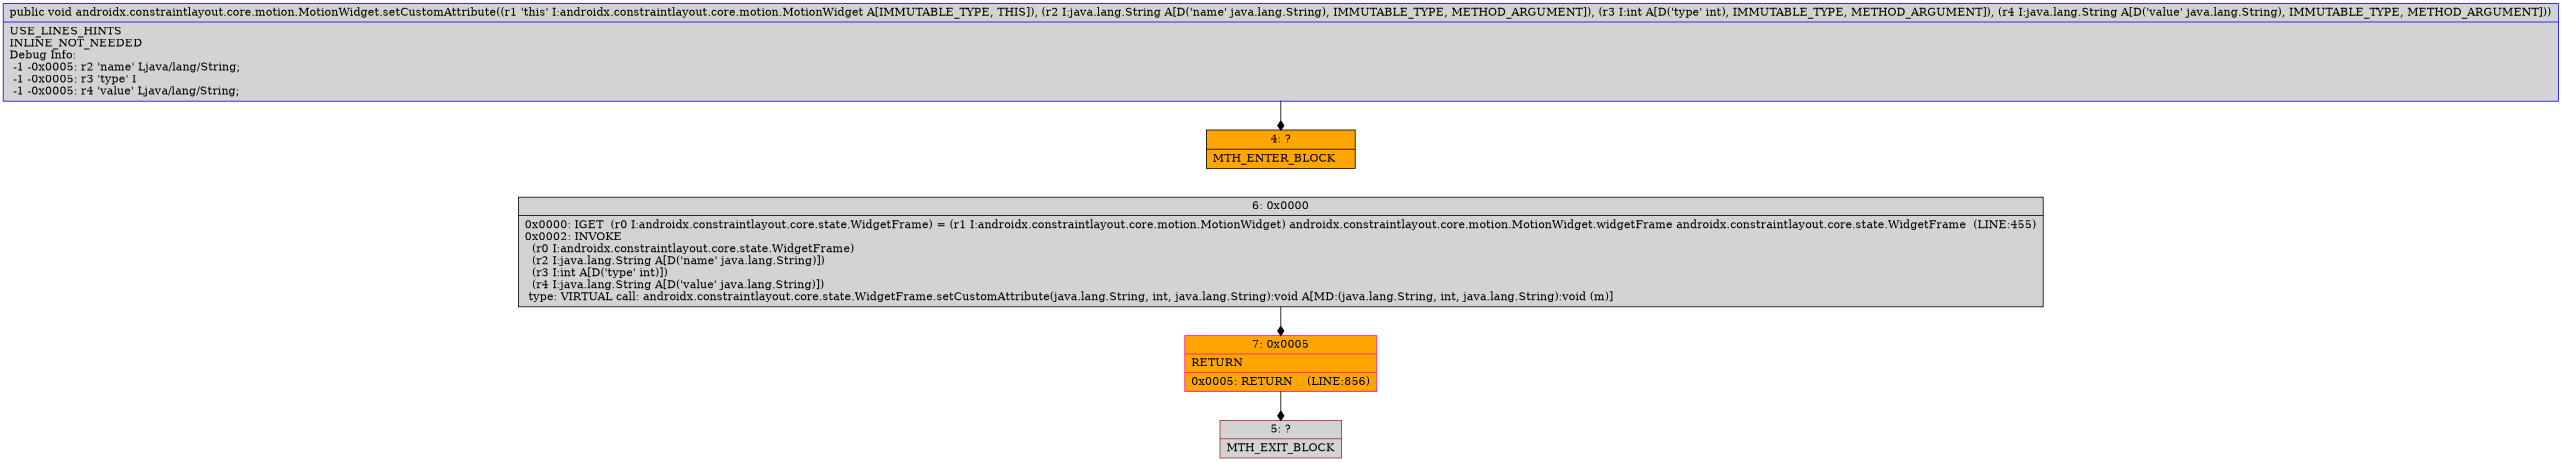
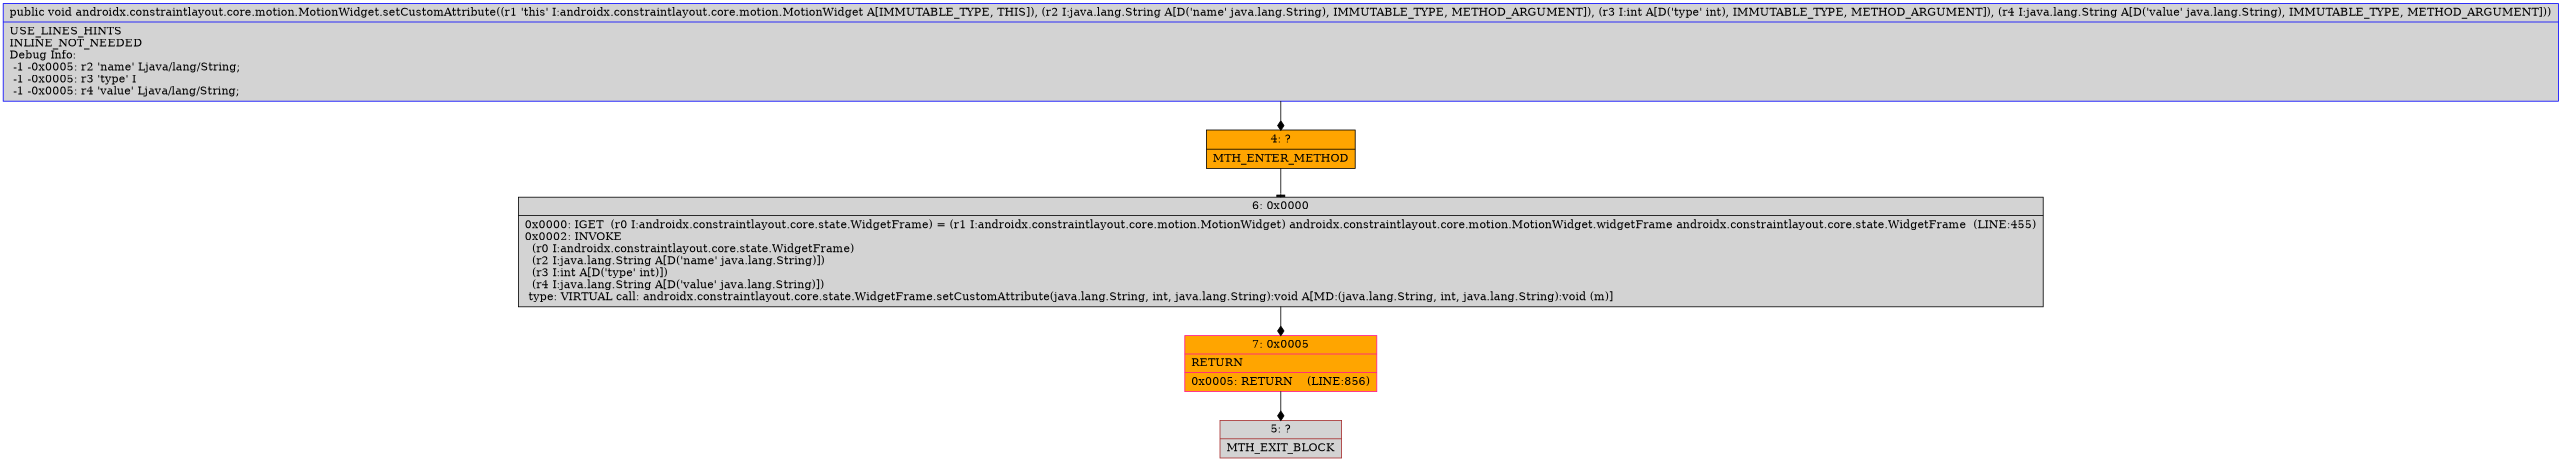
(1274, 158) -> (1281, 158)
none -> (1281, 181)
